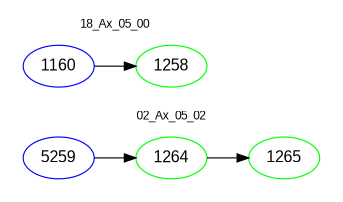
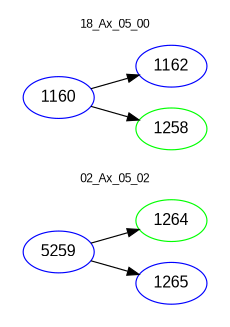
none -> (171, 66)
(222, 158) -> (109, 266)
(284, 158) -> (171, 283)
